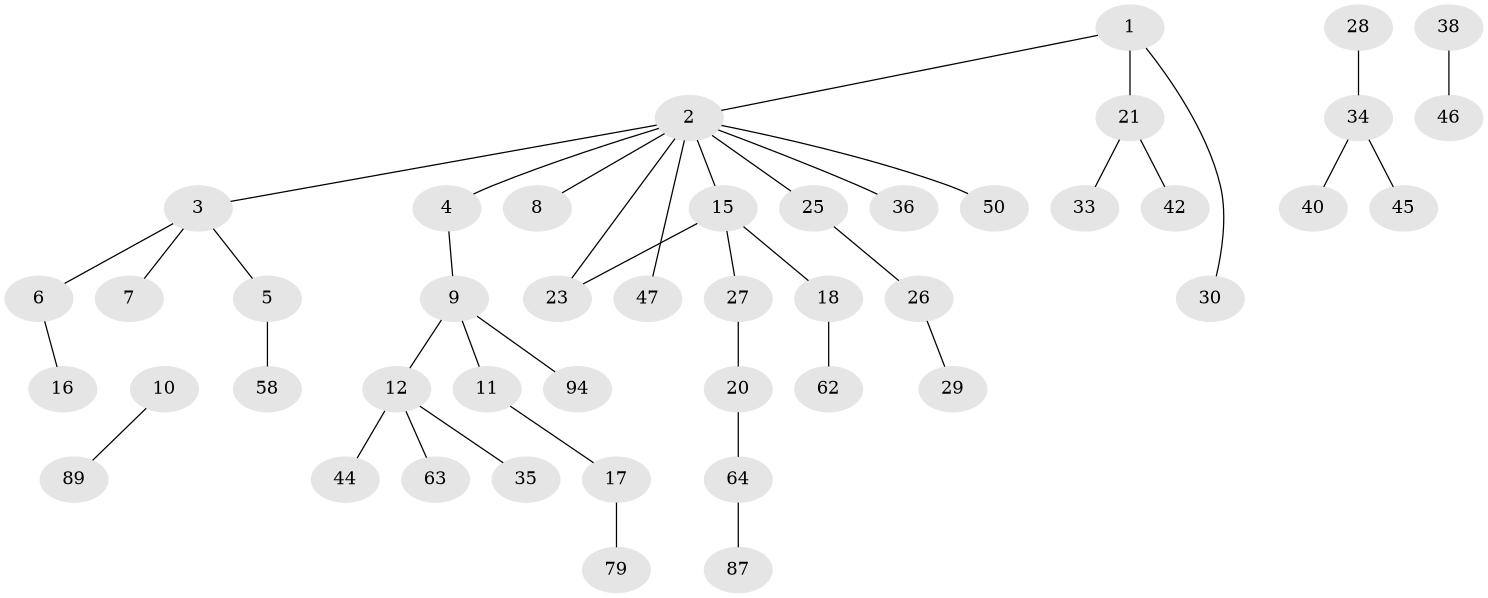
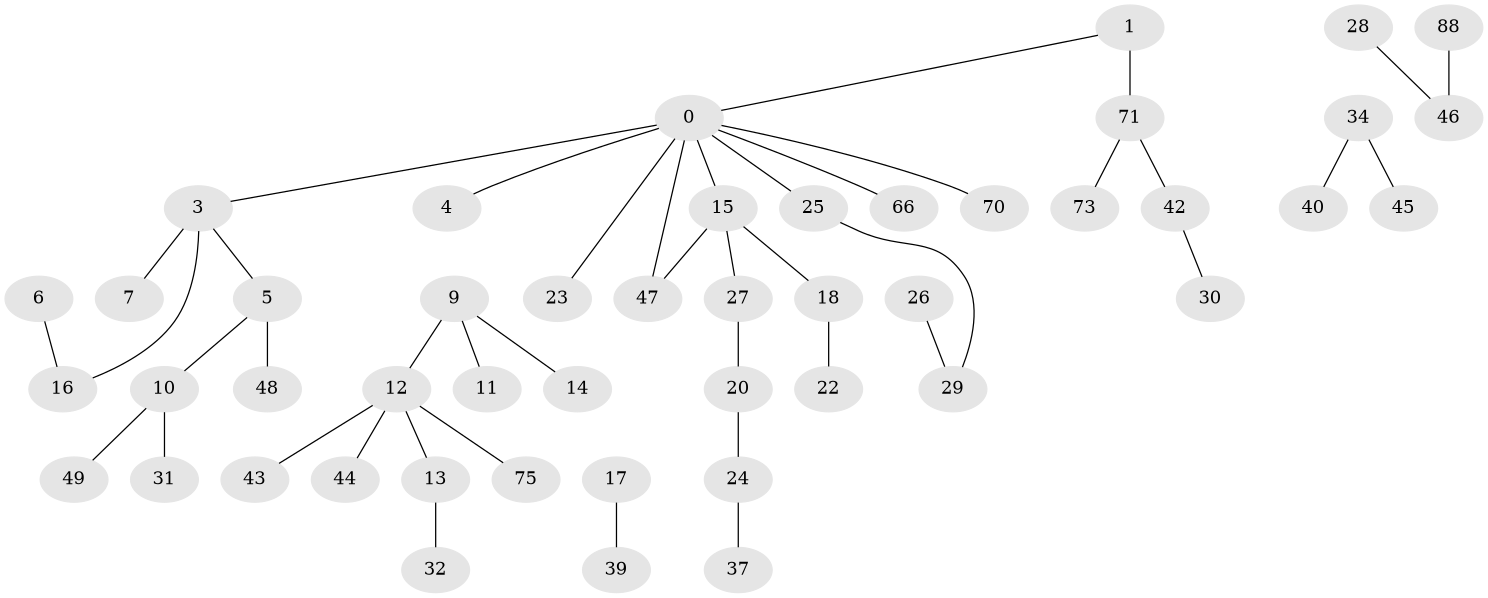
(1449, 28) -> (1449, 28)
(1359, 73) -> (1404, 73)
(689, 118) -> (689, 118)
(1130, 118) -> (1130, 118)
(1210, 154) -> (1193, 254)
(537, 208) -> none
(904, 208) -> (904, 208)
(994, 208) -> (994, 208)
(1085, 208) -> (1085, 208)
(119, 254) -> (173, 324)
(451, 254) -> none
(640, 254) -> (686, 254)
(866, 254) -> (949, 260)
none -> (216, 344)
(267, 389) -> (267, 389)
(578, 389) -> (578, 389)
(829, 389) -> (829, 389)
(552, 434) -> none
(74, 480) -> (74, 480)
none -> (164, 480)
none -> (255, 480)
(436, 480) -> (436, 480)
(526, 480) -> (526, 480)
(738, 480) -> (738, 480)
none -> (436, 570)
(616, 570) -> (616, 570)
(738, 570) -> (738, 570)
